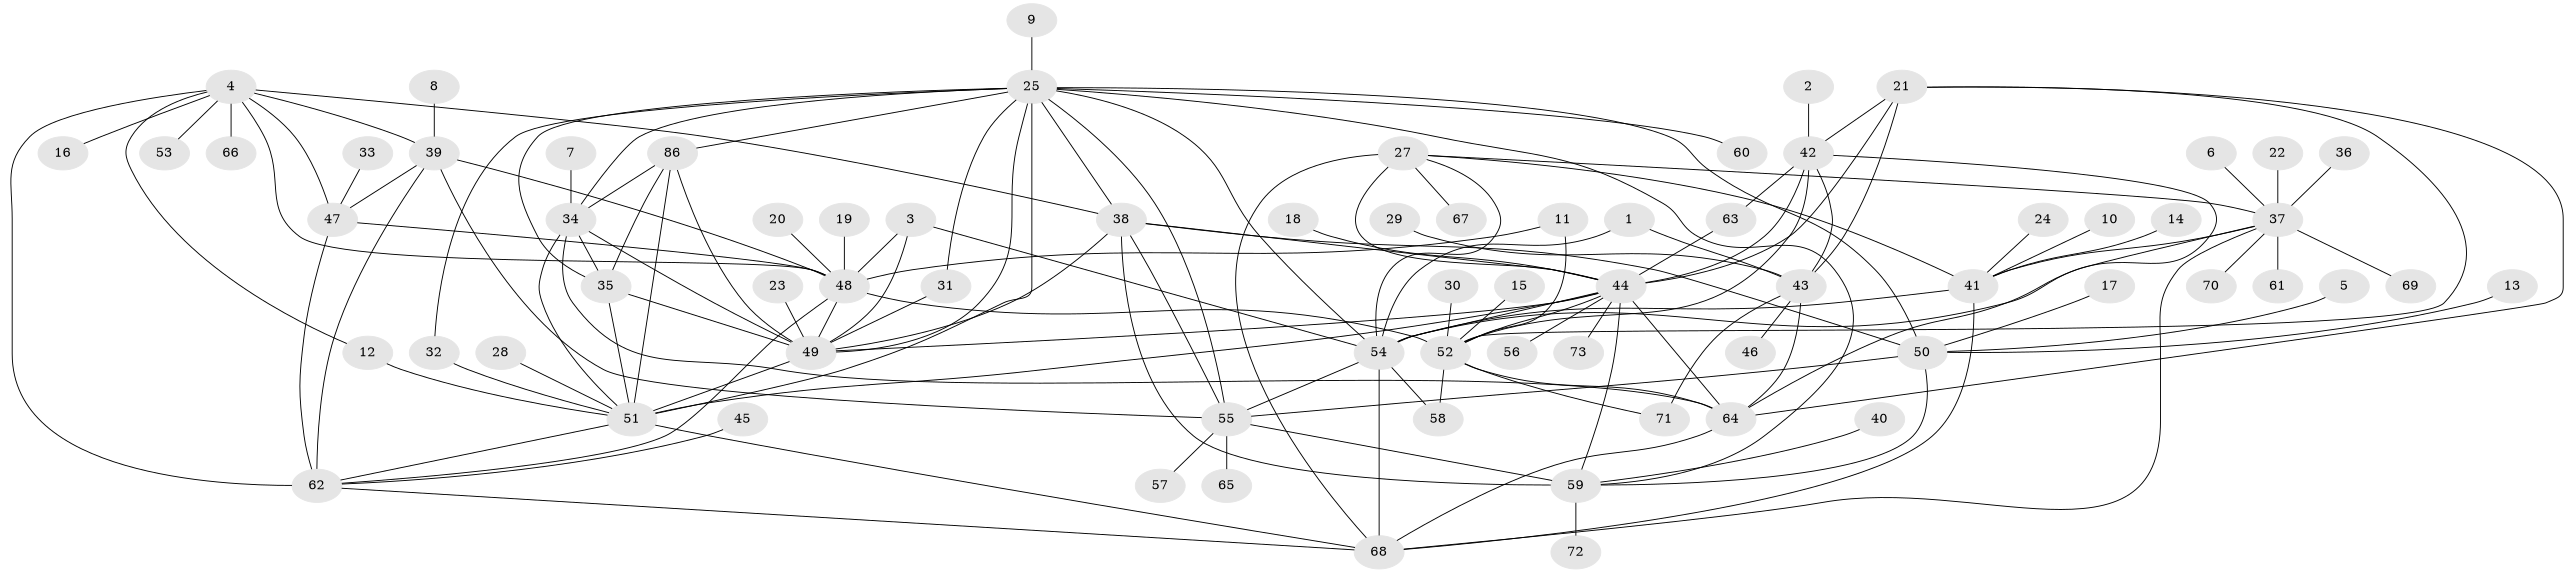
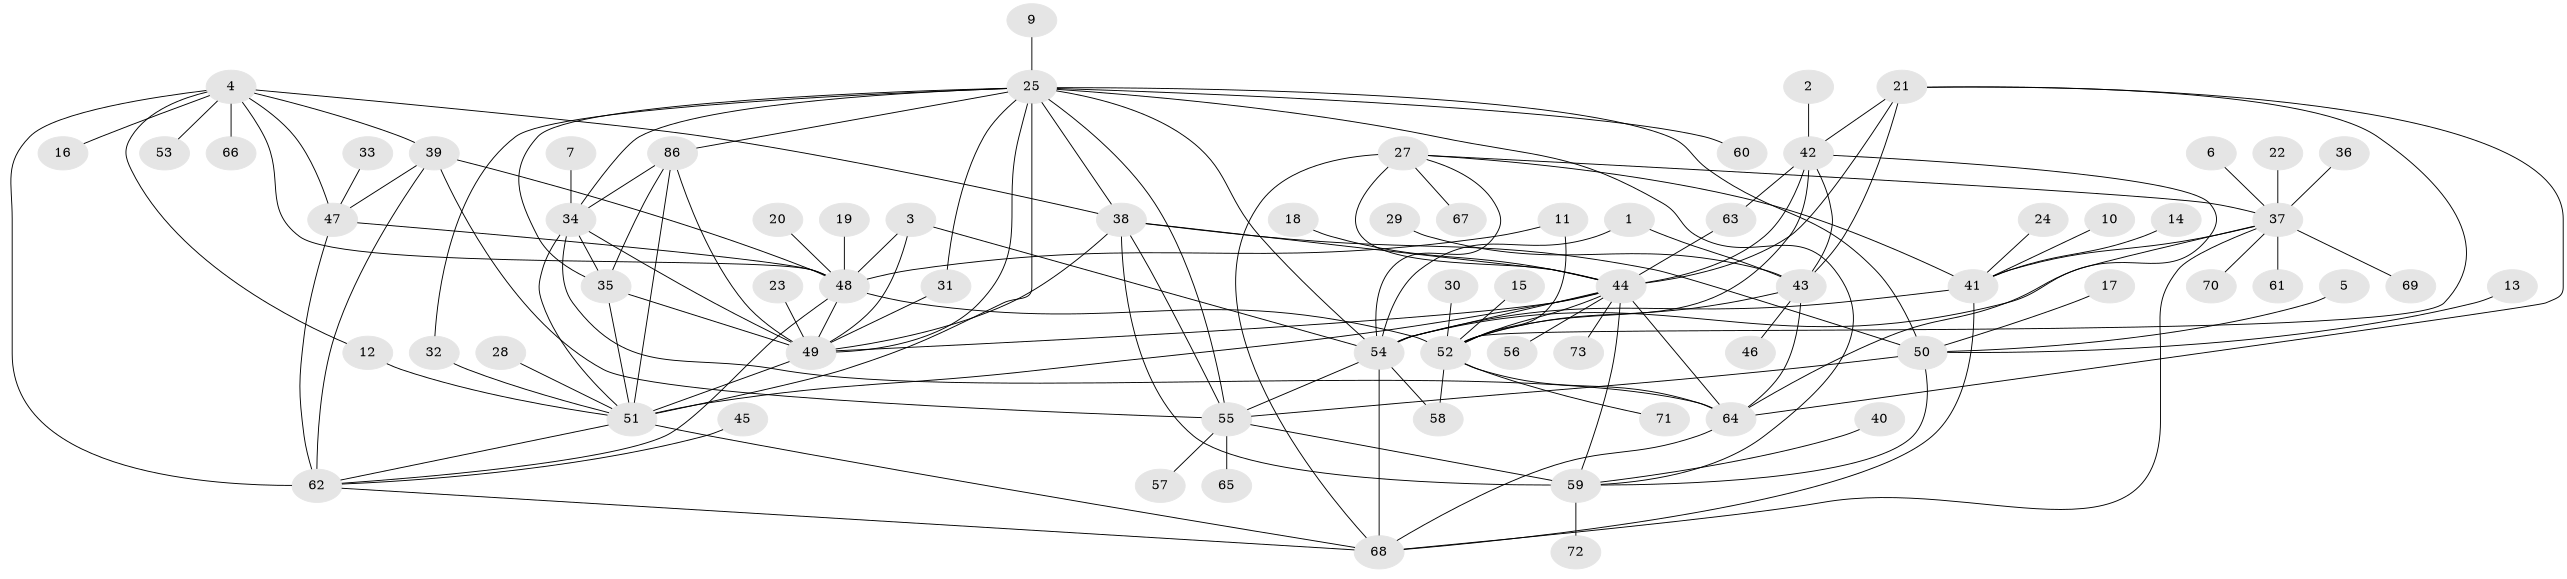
(434, 87) -> none
(1715, 338) -> (1621, 314)
